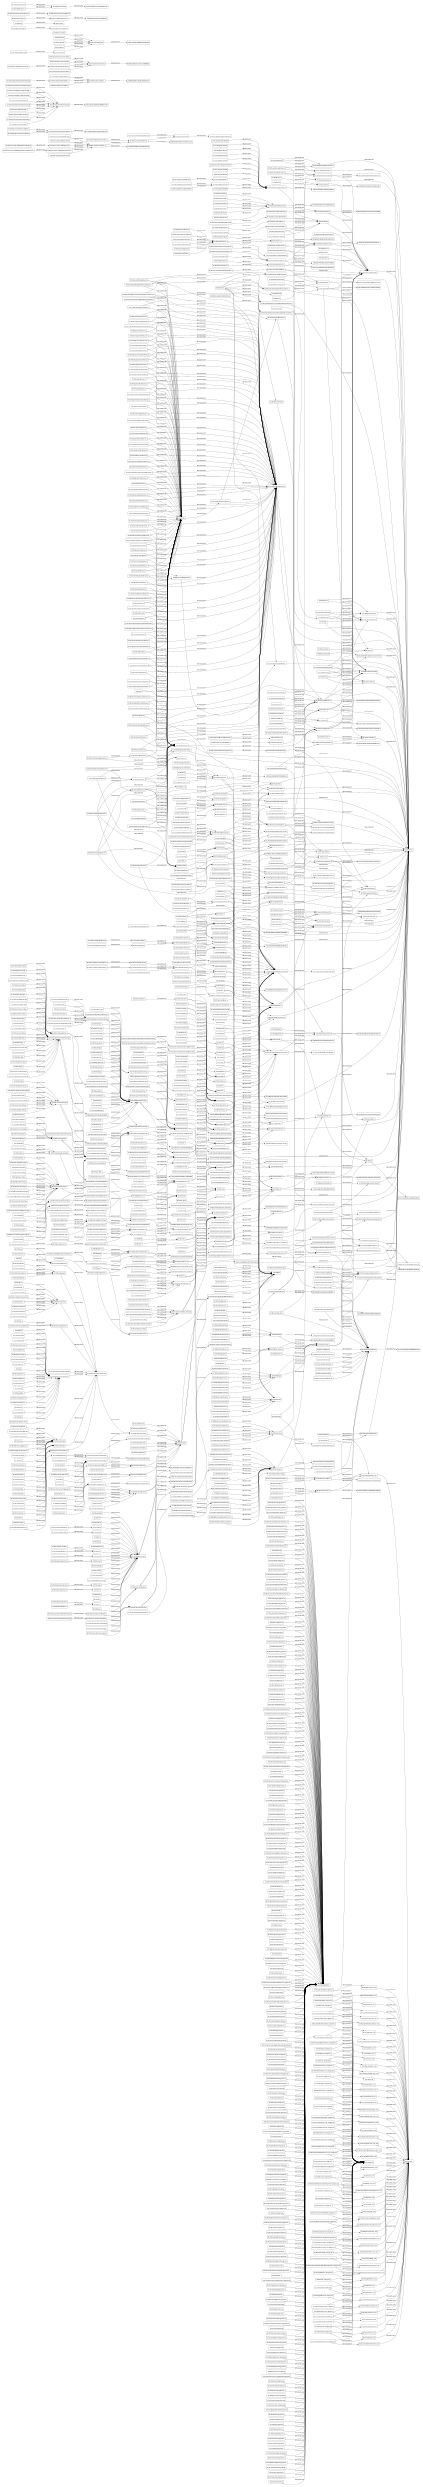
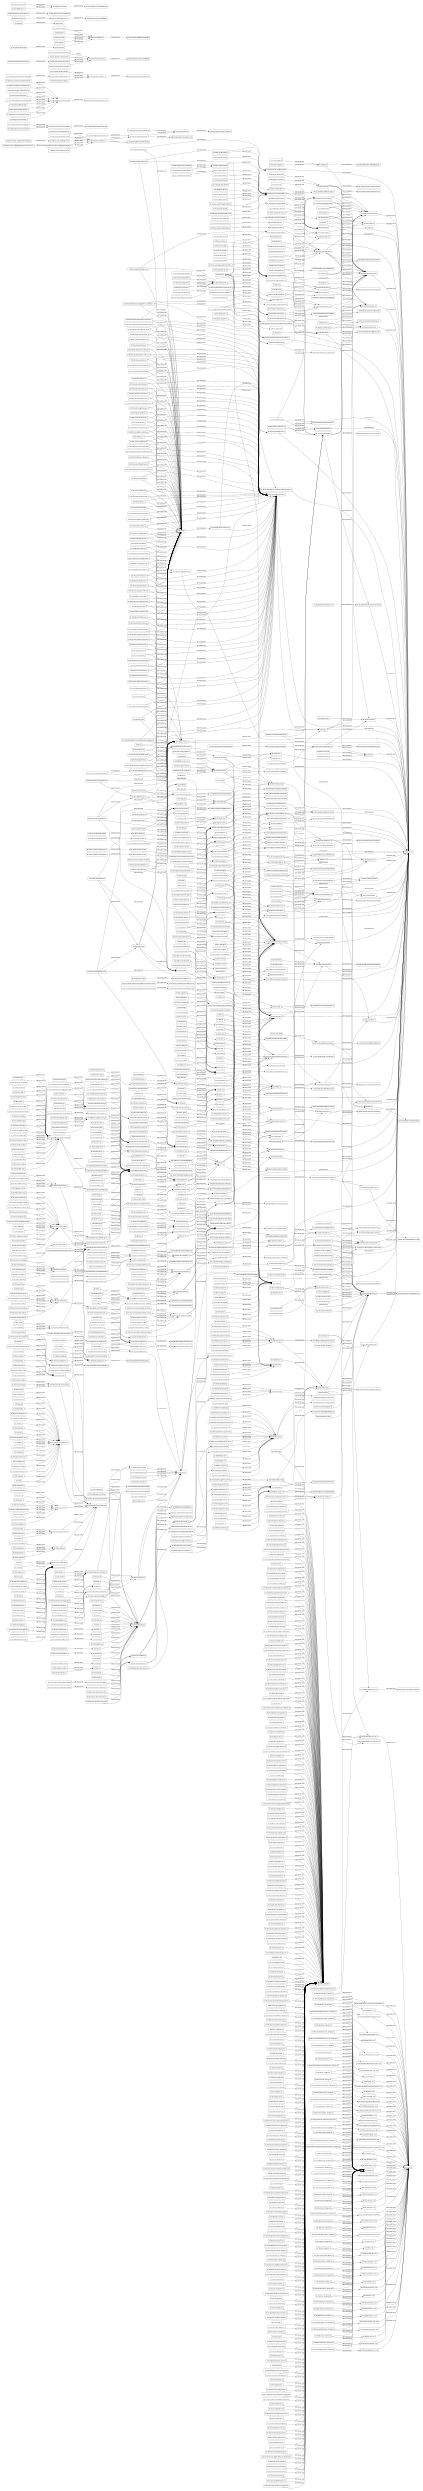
(78, 59) -> (78, 54)
(249, 331) -> (216, 140)
(246, 790) -> (246, 777)
none -> (276, 798)
none -> (138, 843)
none -> (202, 978)
(76, 1263) -> (80, 1348)
(305, 2268) -> (305, 2038)
(369, 2299) -> (369, 2004)
